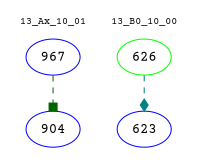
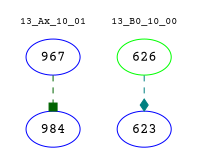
(53, 129) -> (53, 129)
